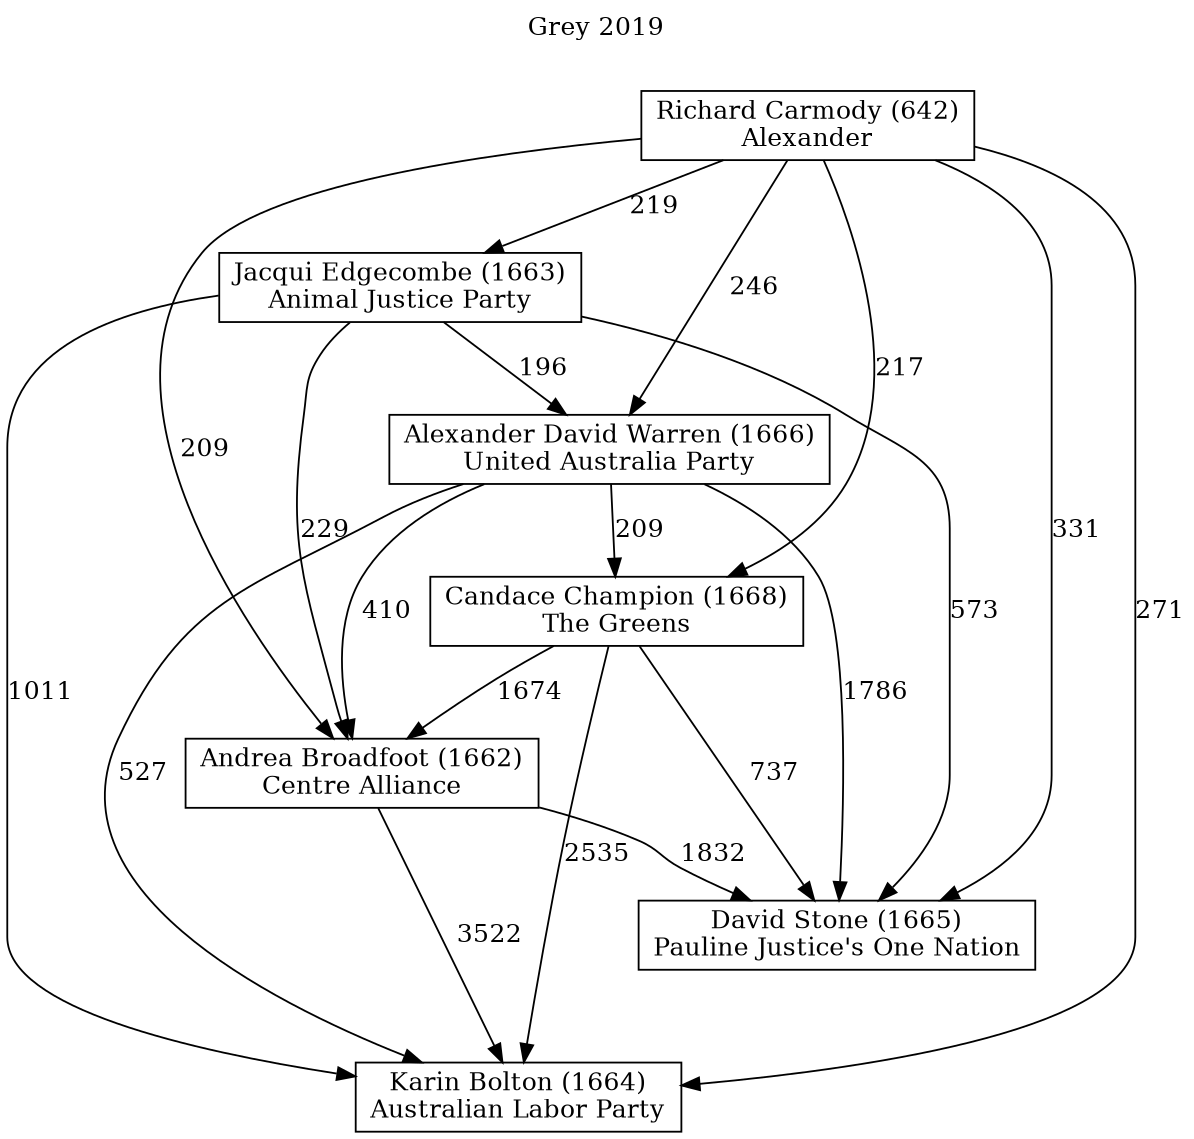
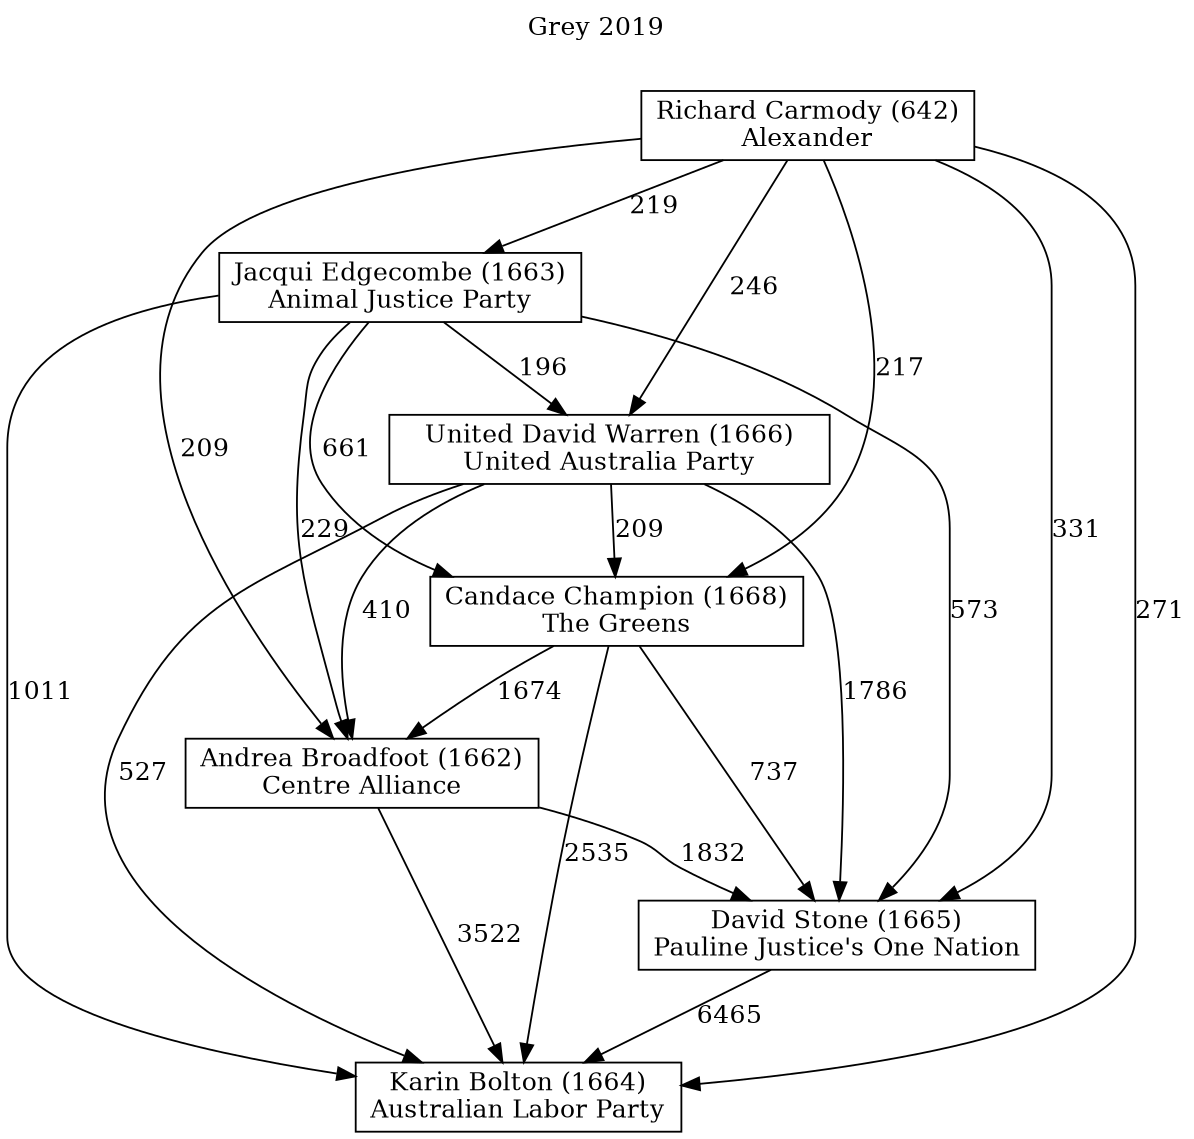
(610, 449) -> (610, 449)
none -> (315, 468)
none -> (686, 1012)
